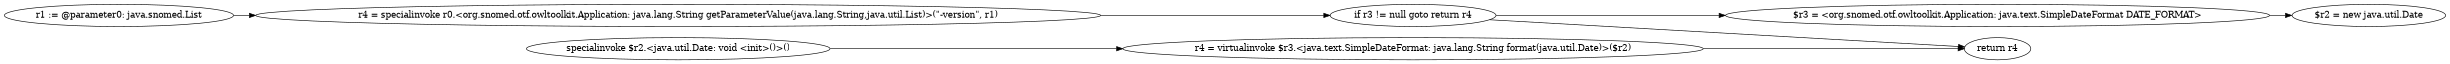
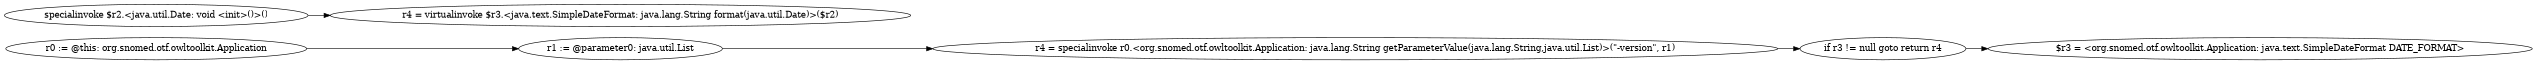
(119, 15) -> (620, 49)
(2369, 15) -> none
none -> (156, 49)
(1998, 49) -> none
